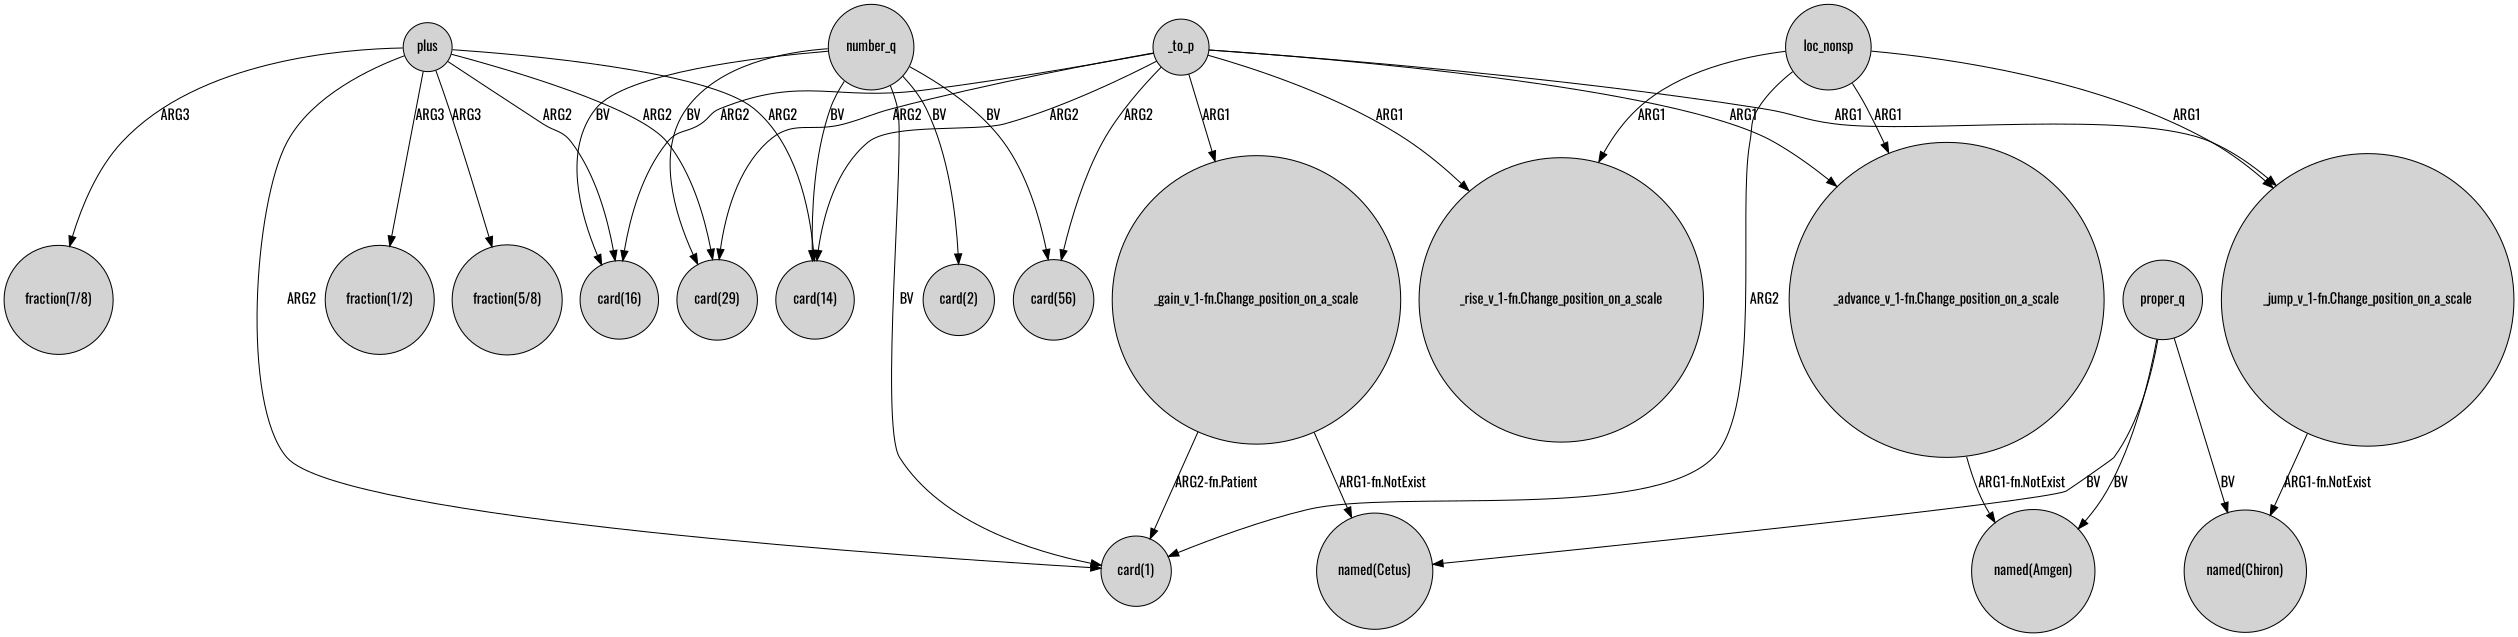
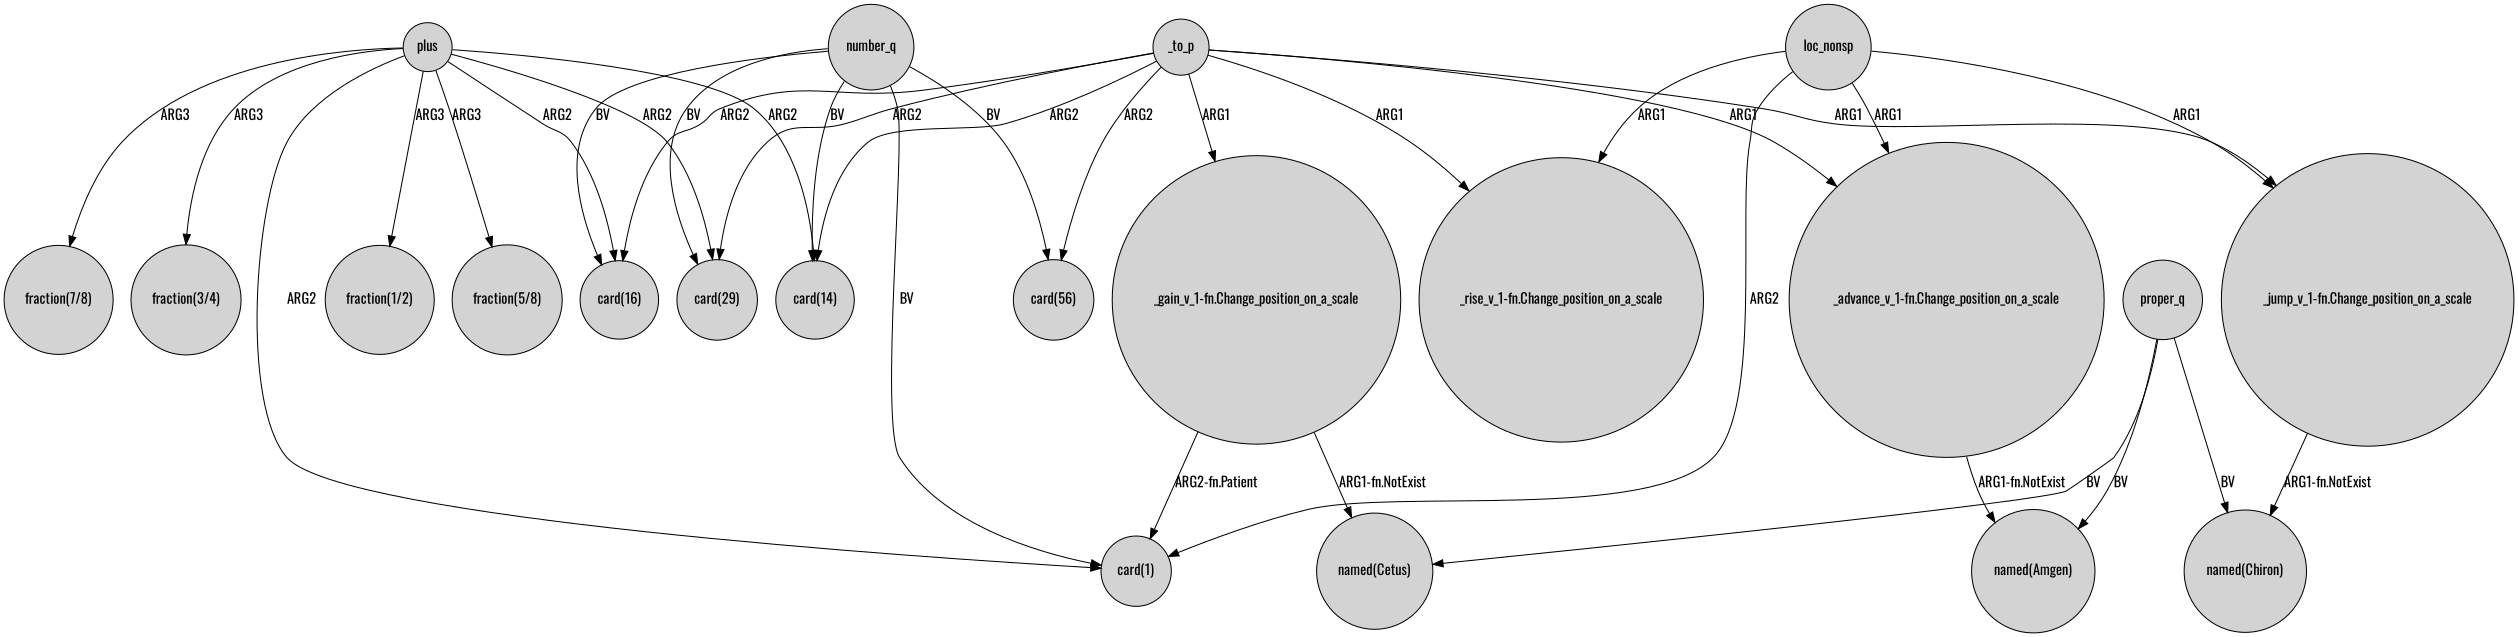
none -> (186, 300)
(959, 300) -> none
